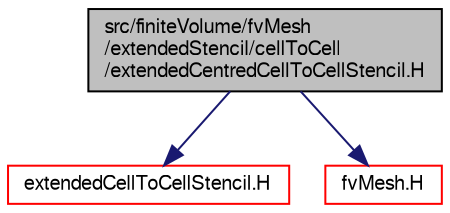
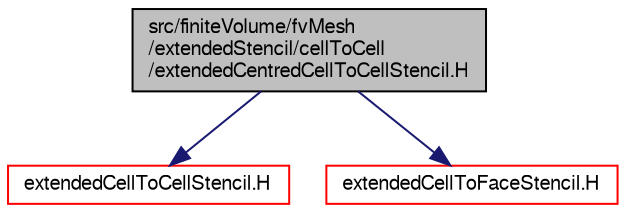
(384, 185) -> (472, 185)
